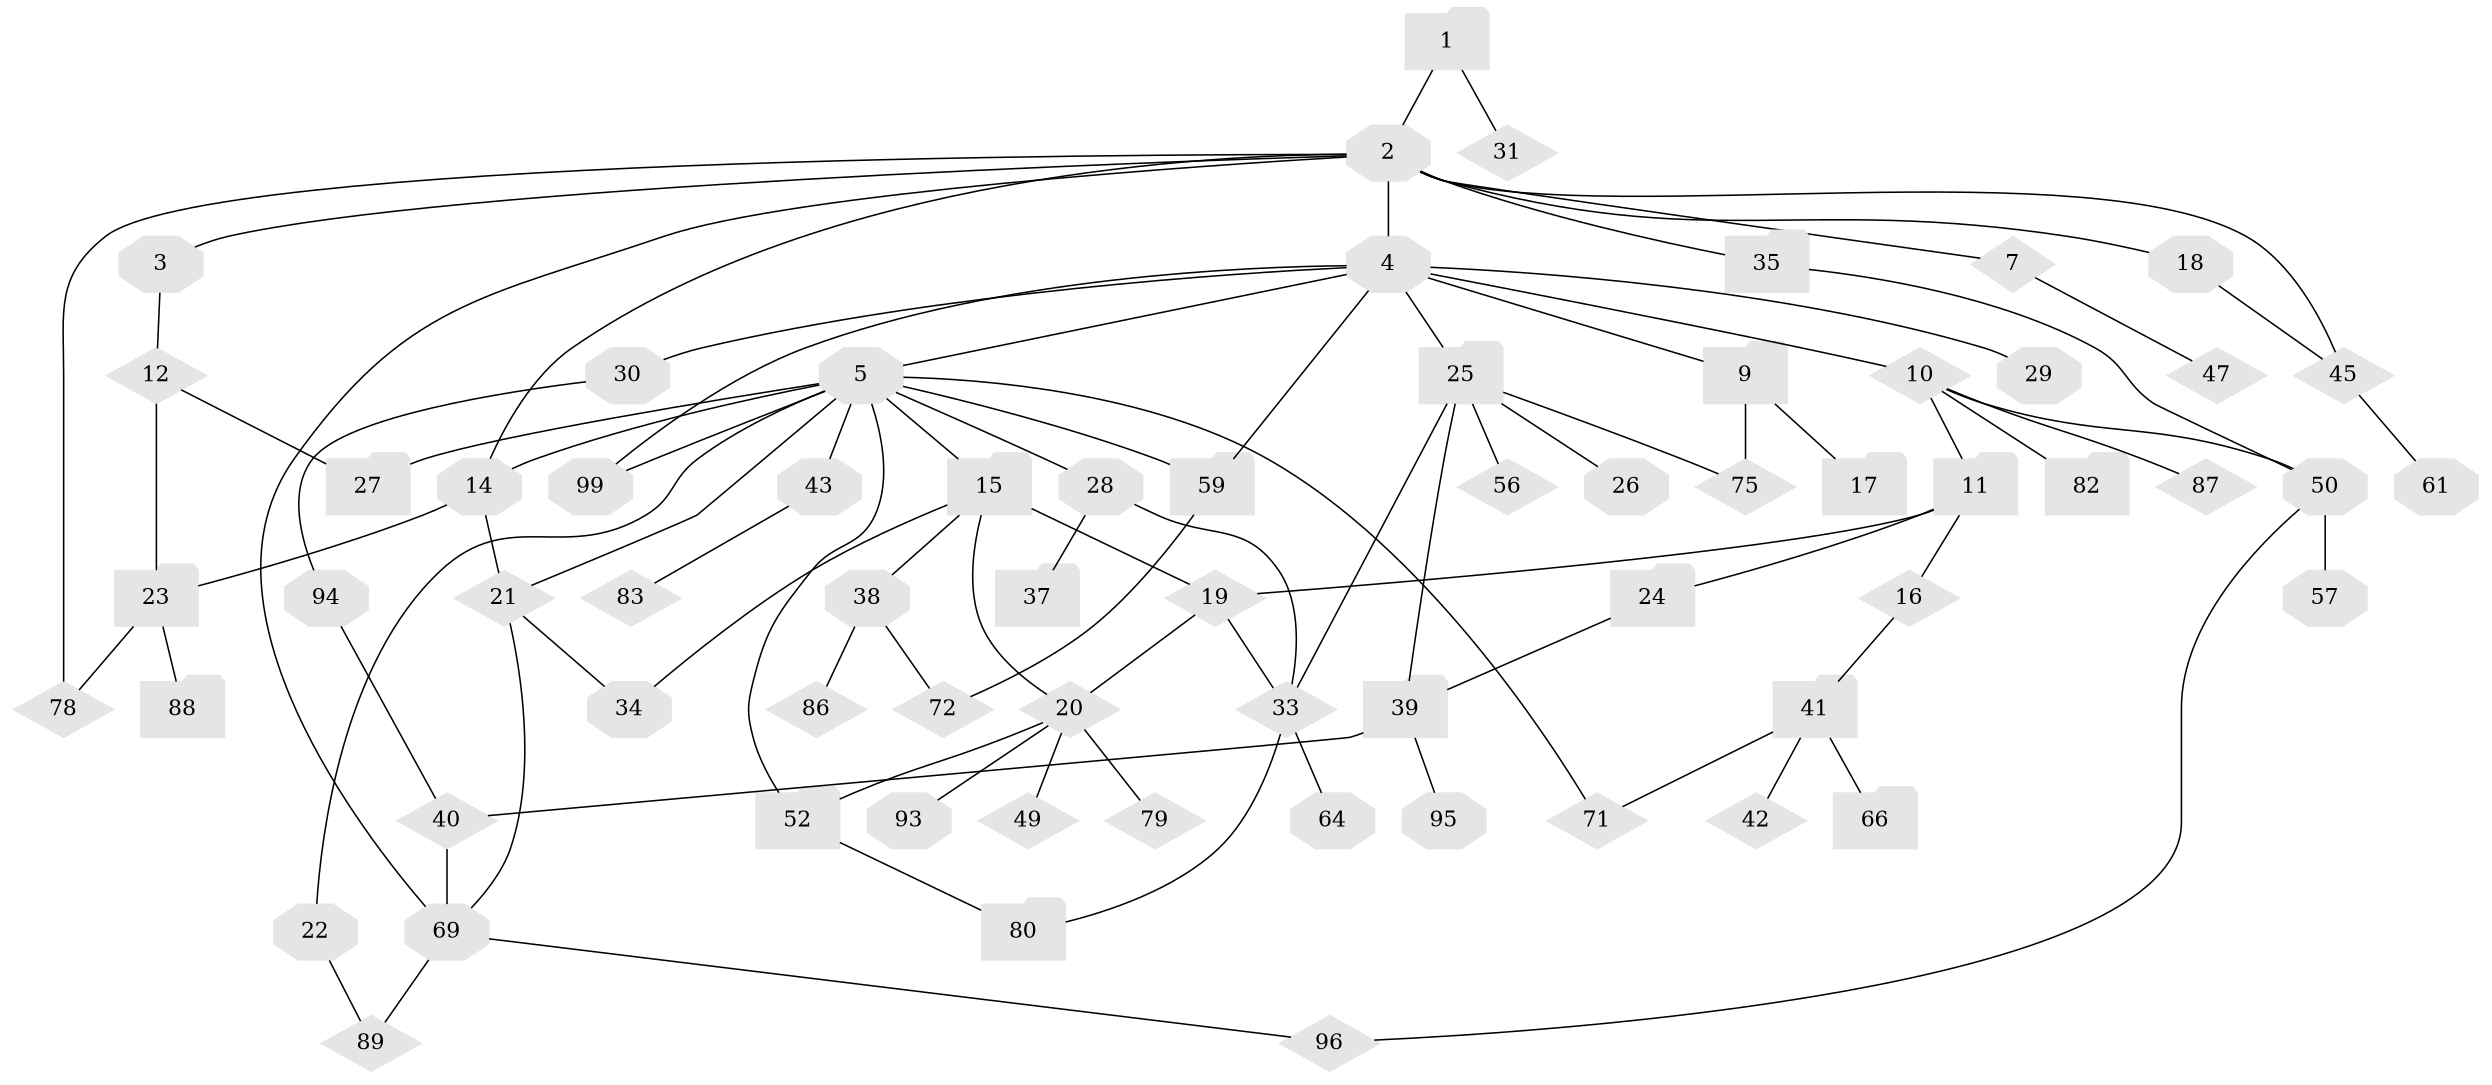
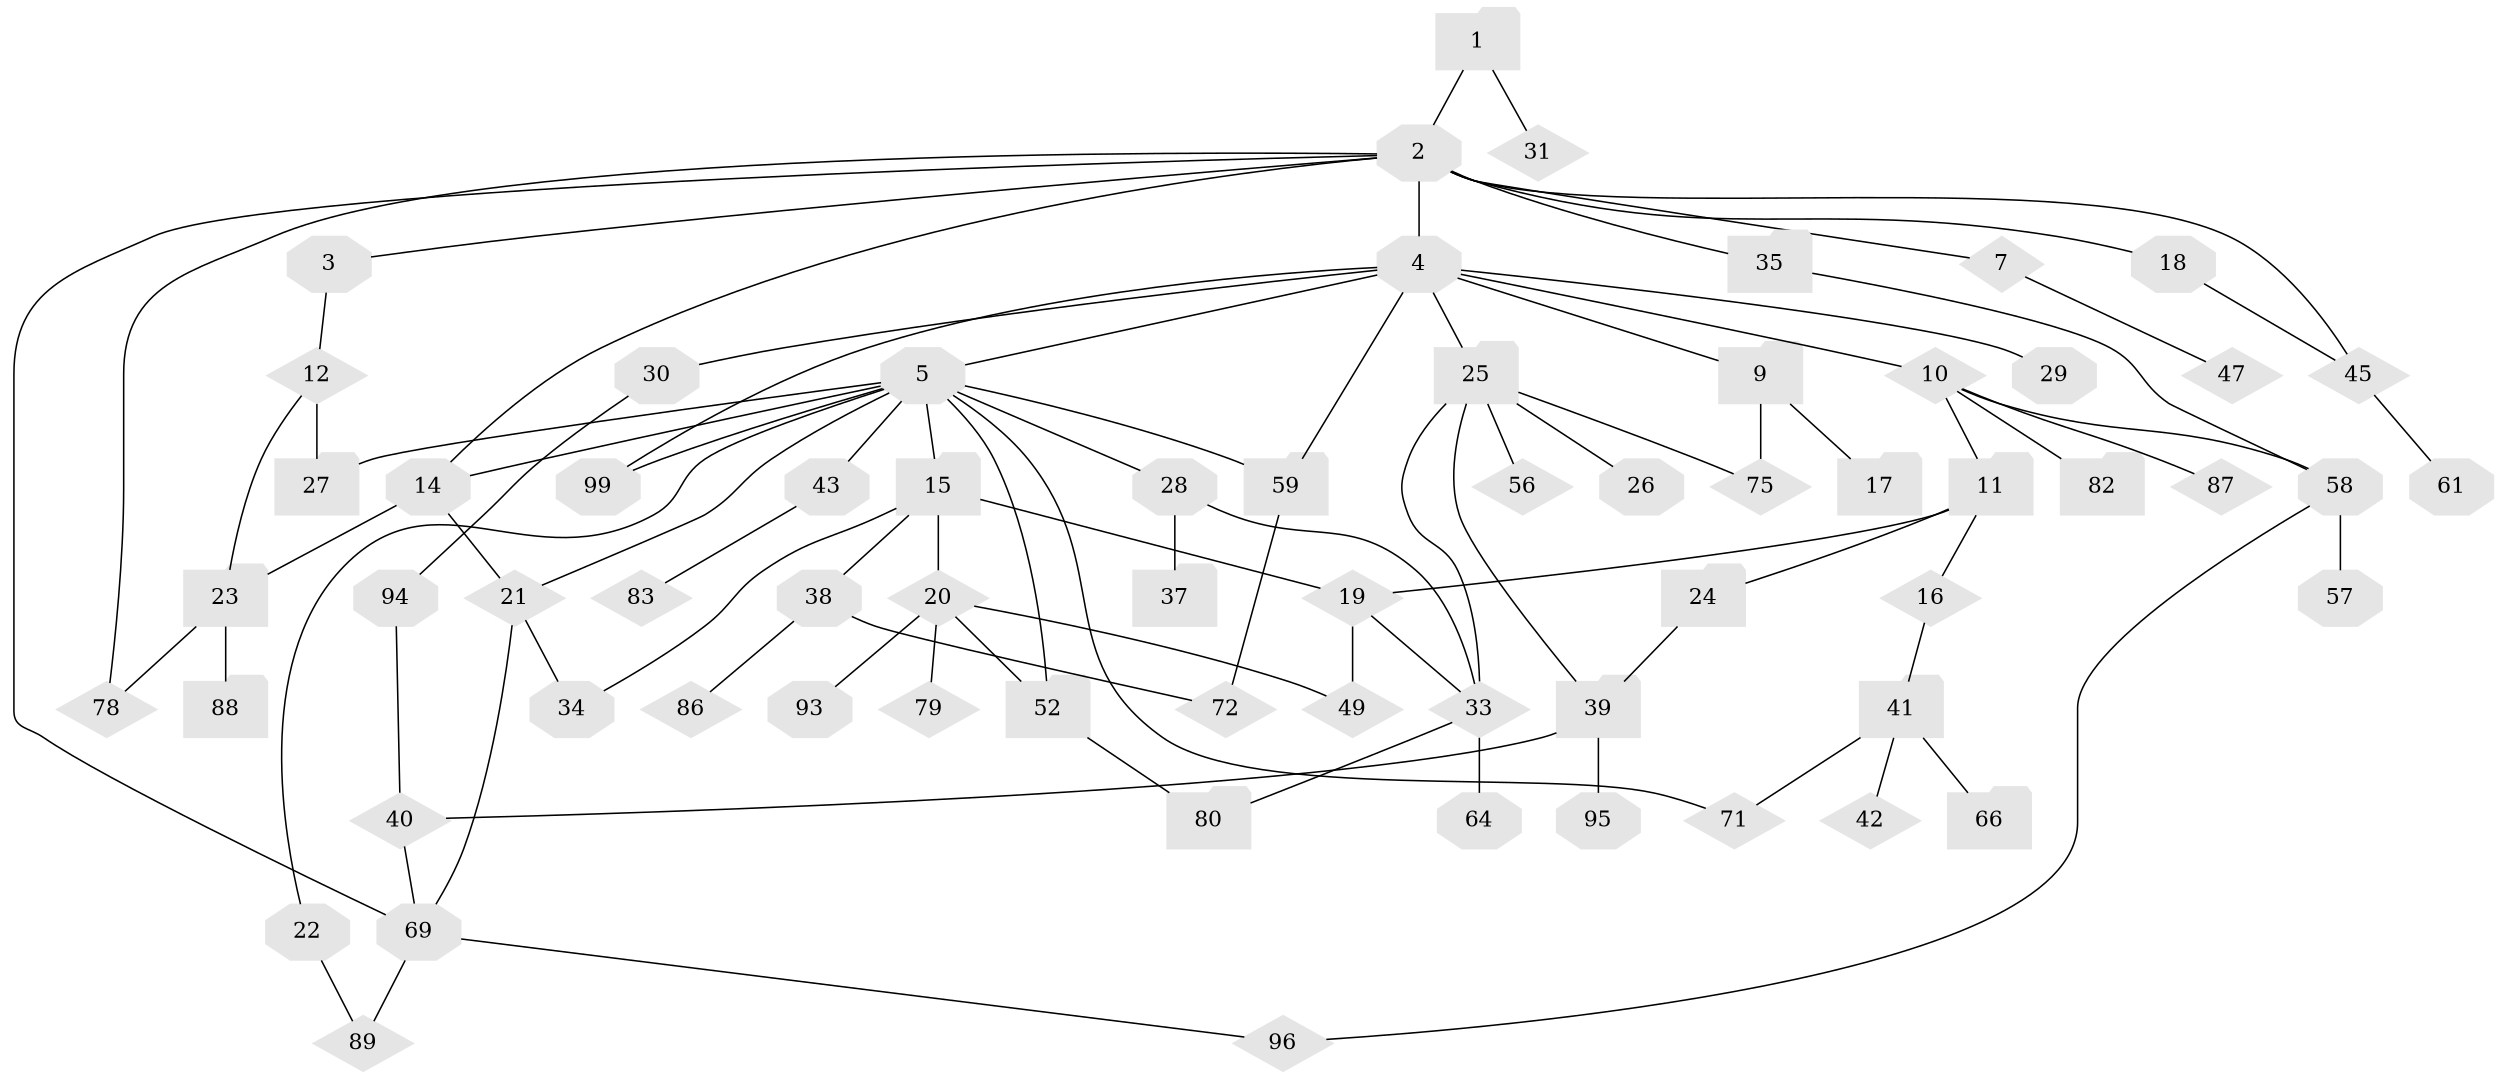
(2325, 487) -> (2340, 487)
(1143, 654) -> (1353, 654)
